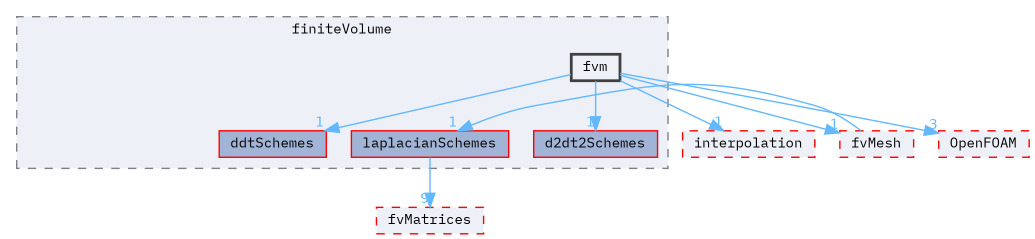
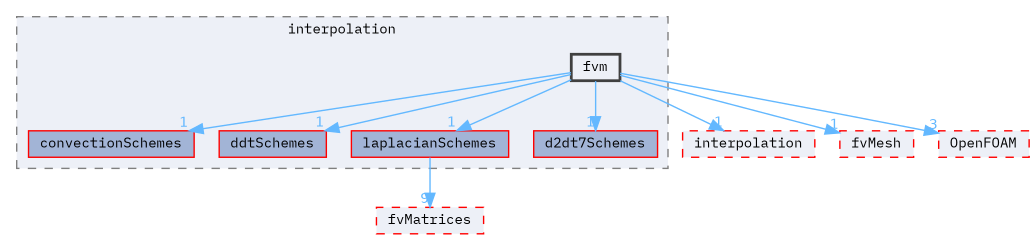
(342, 30) -> (342, 30)
(618, 91) -> (520, 102)
none -> (111, 144)
(596, 144) -> (596, 144)
